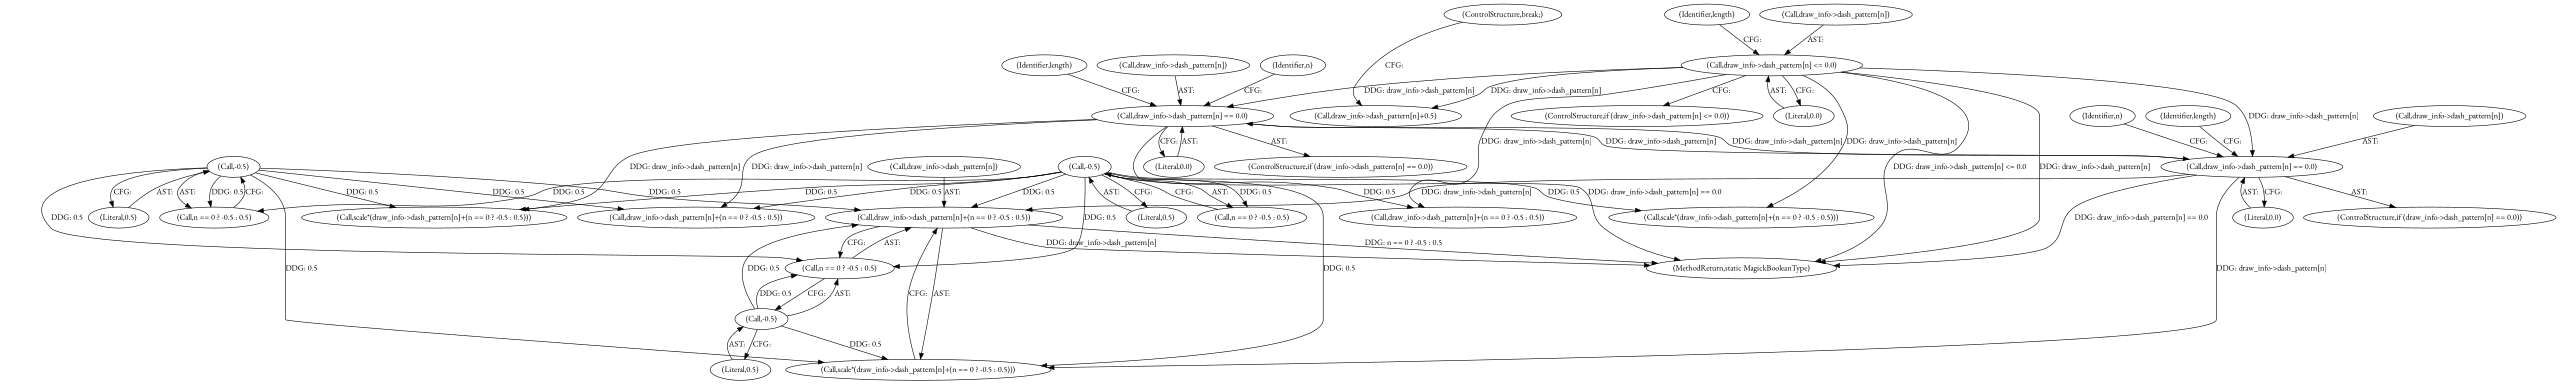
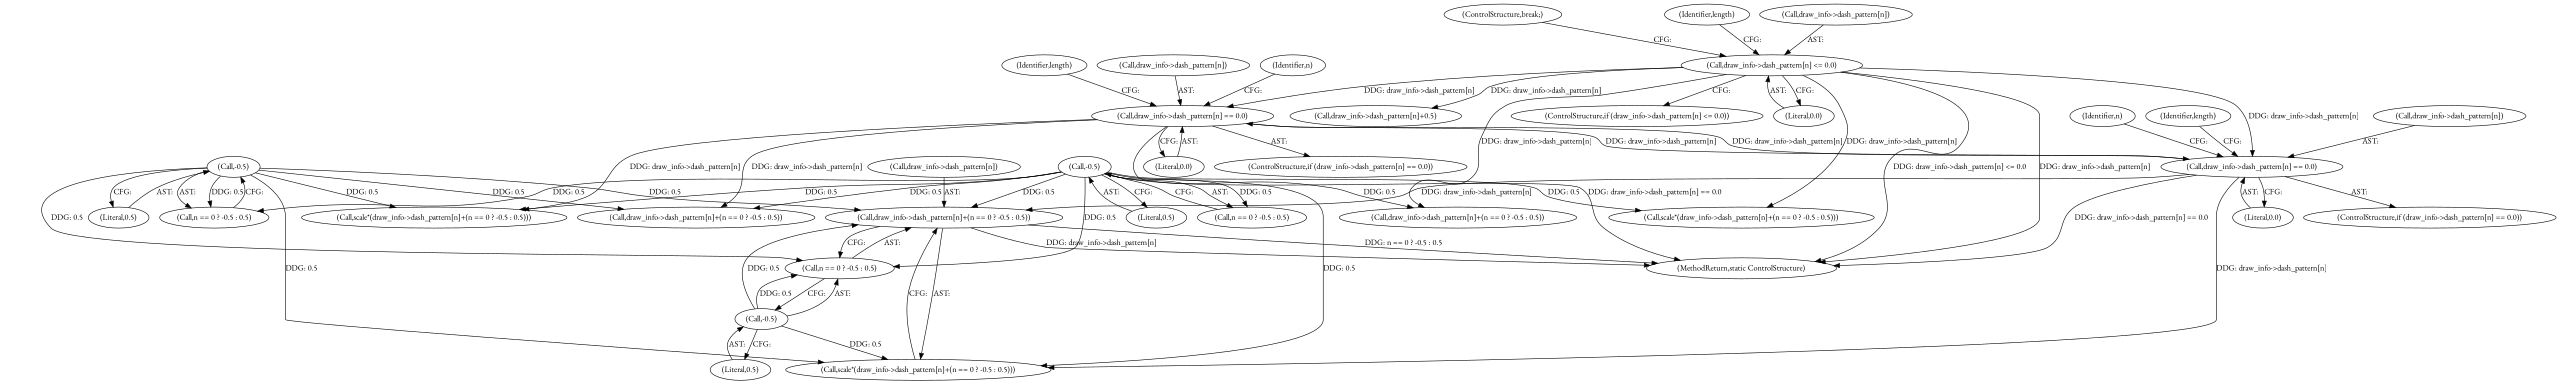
(1395, 49) -> (1631, 39)
(1741, 268) -> (1741, 268)
